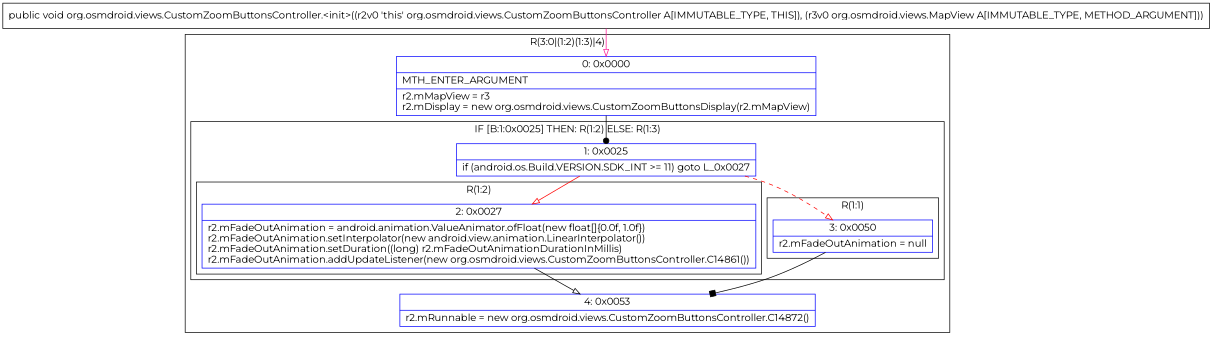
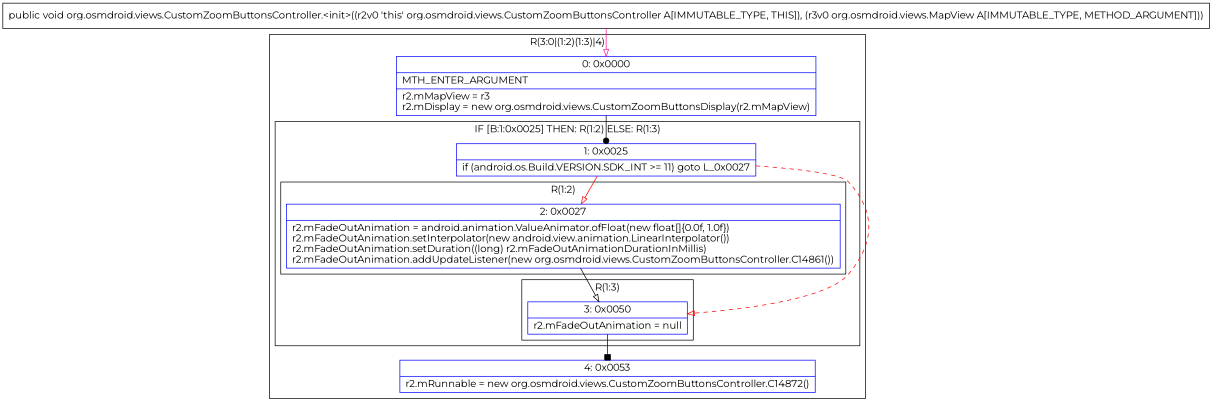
(853, 206) -> (608, 288)
(563, 284) -> (589, 284)
